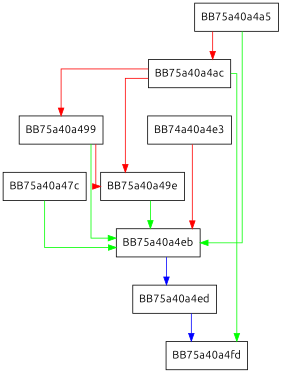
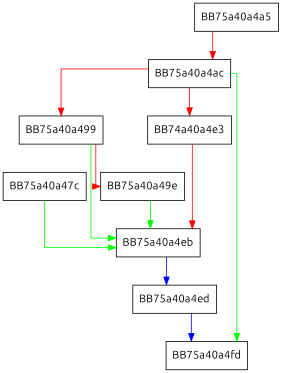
(125, 110) -> (190, 98)
(242, 154) -> none
